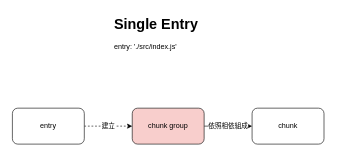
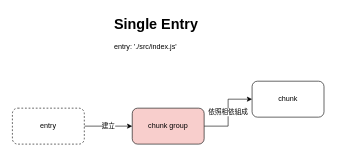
(48, 126) -> (48, 126)
(93, 126) -> (93, 126)
(288, 126) -> (288, 99)
